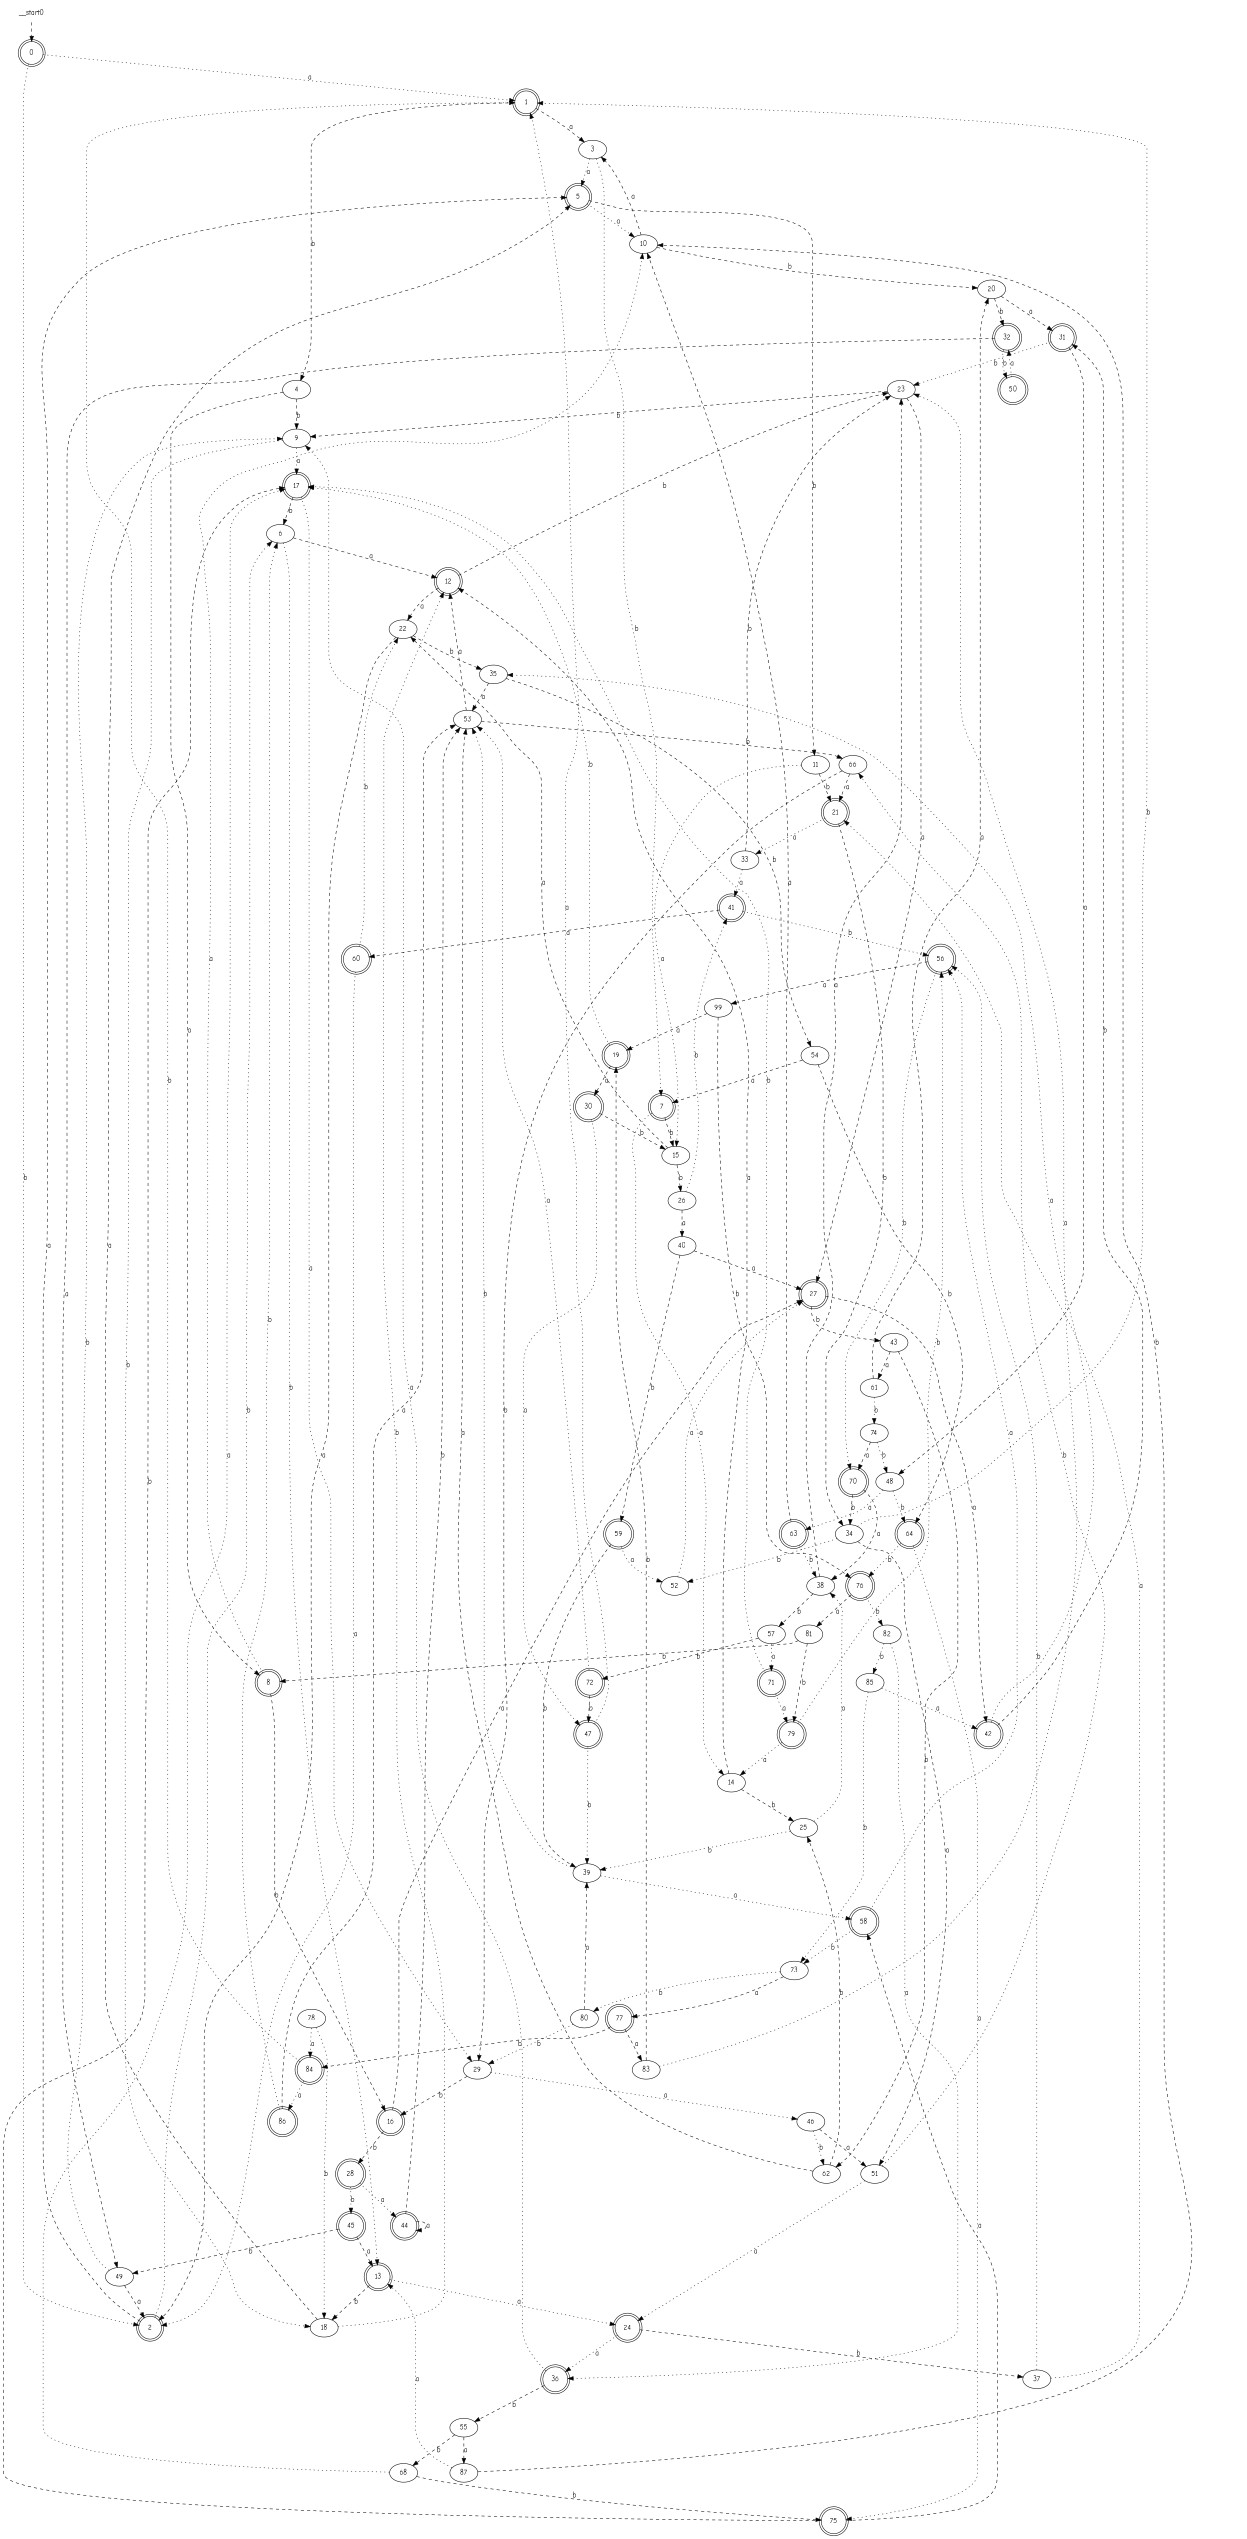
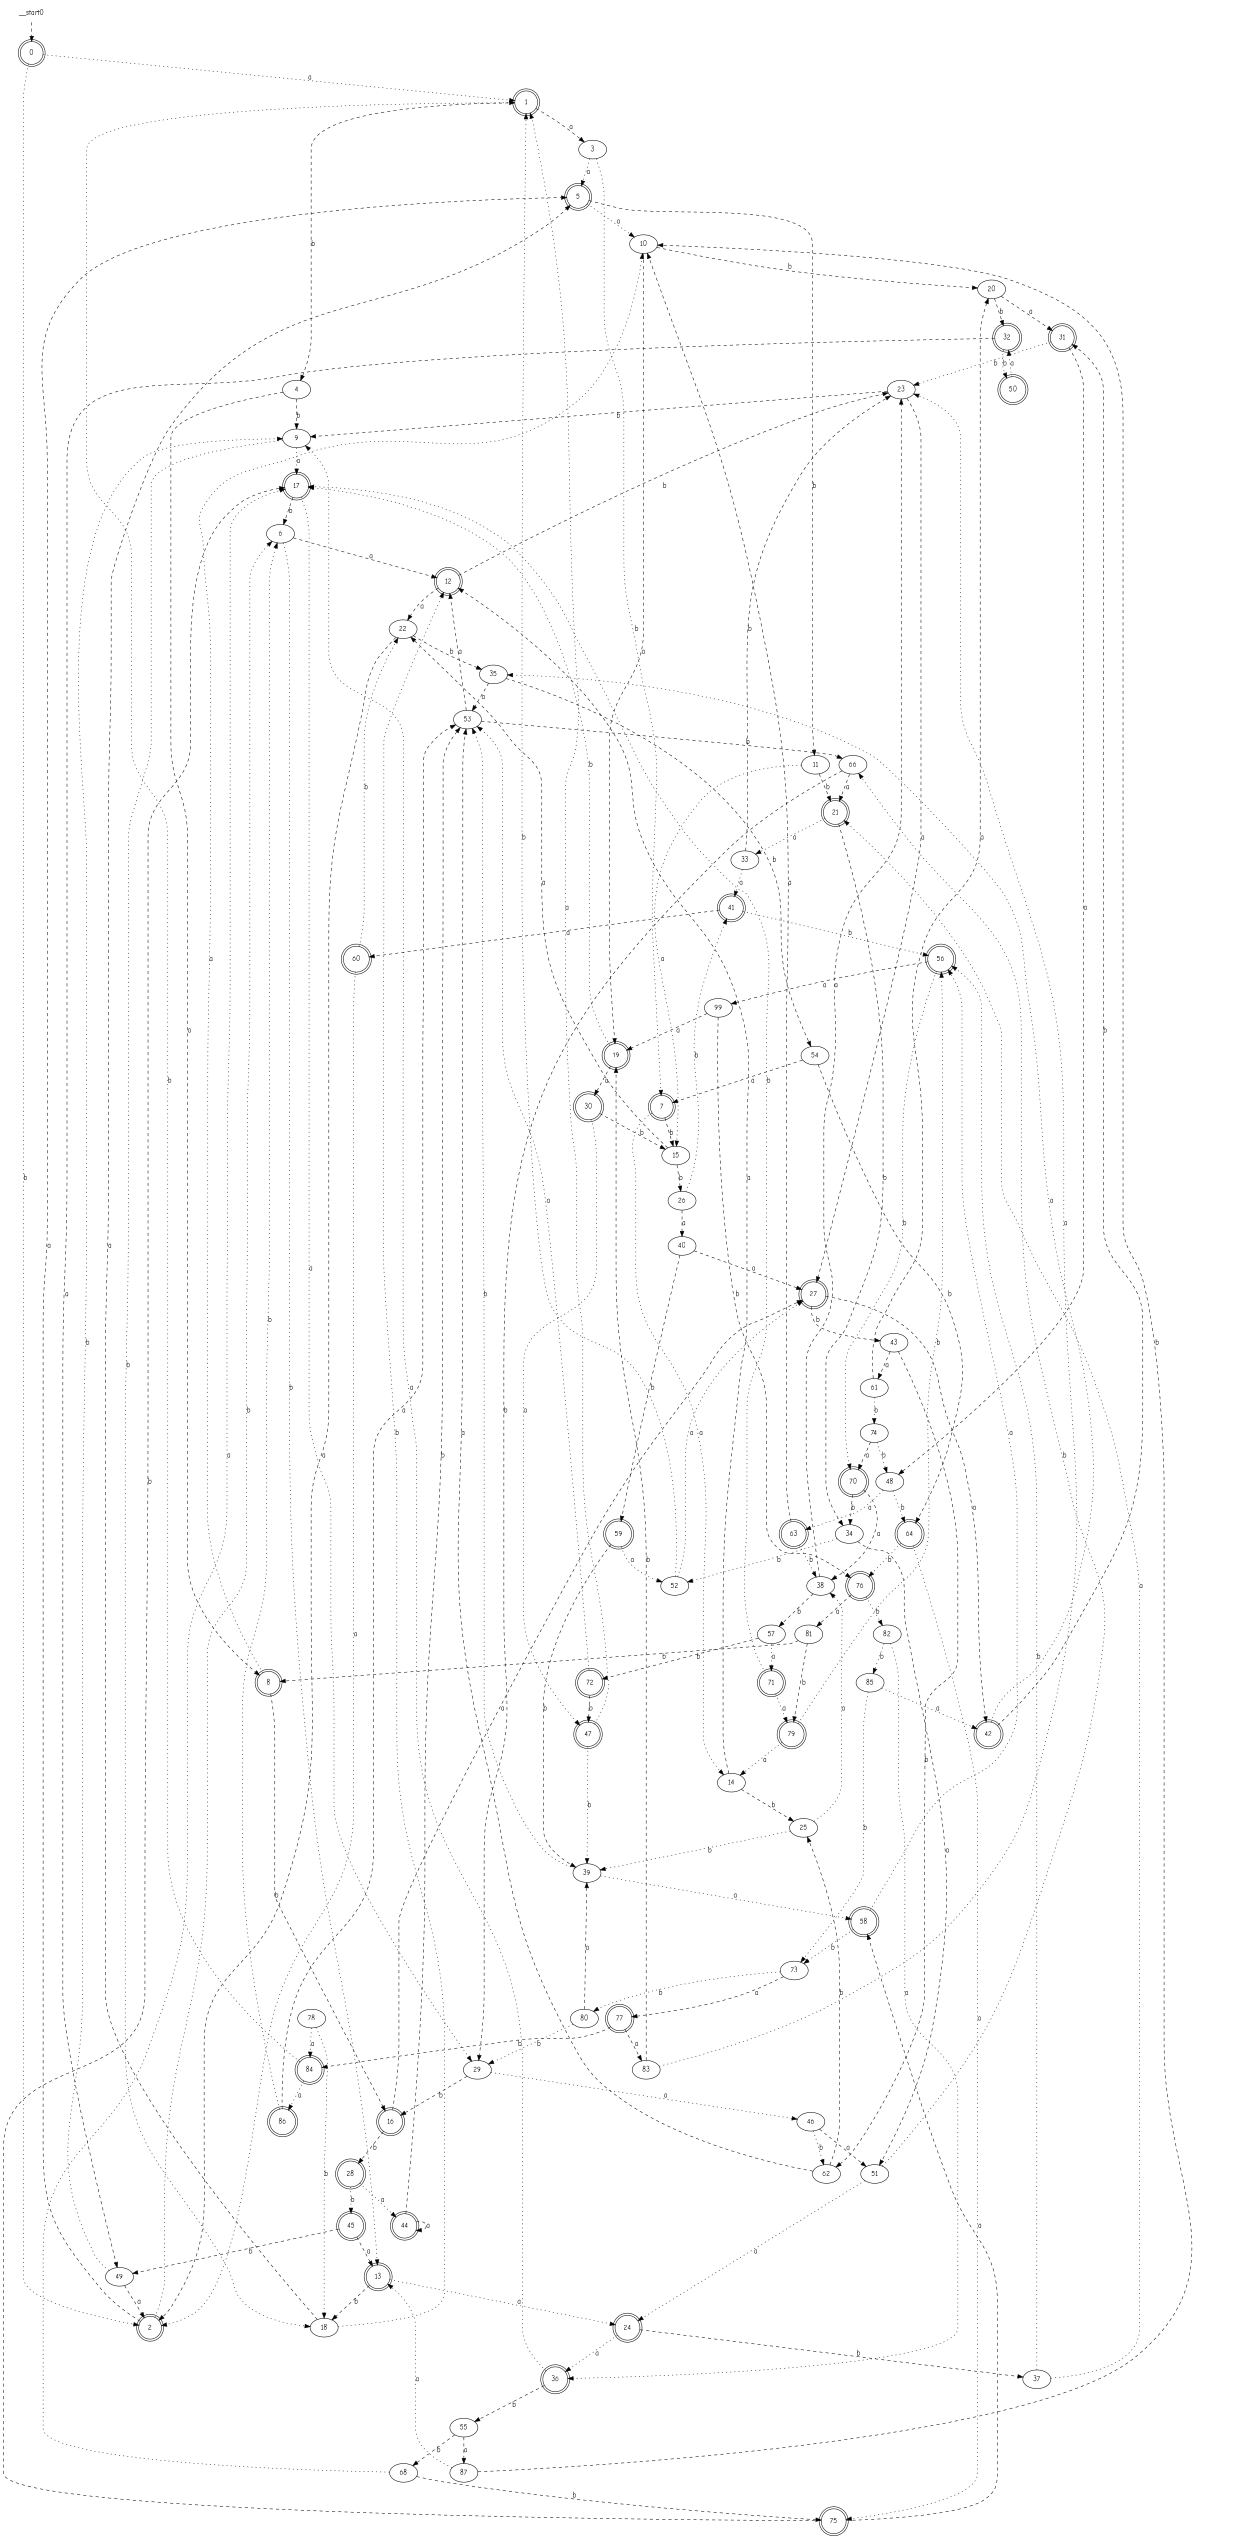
(627, 196) -> (642, 649)
(1147, 606) -> (522, 874)
